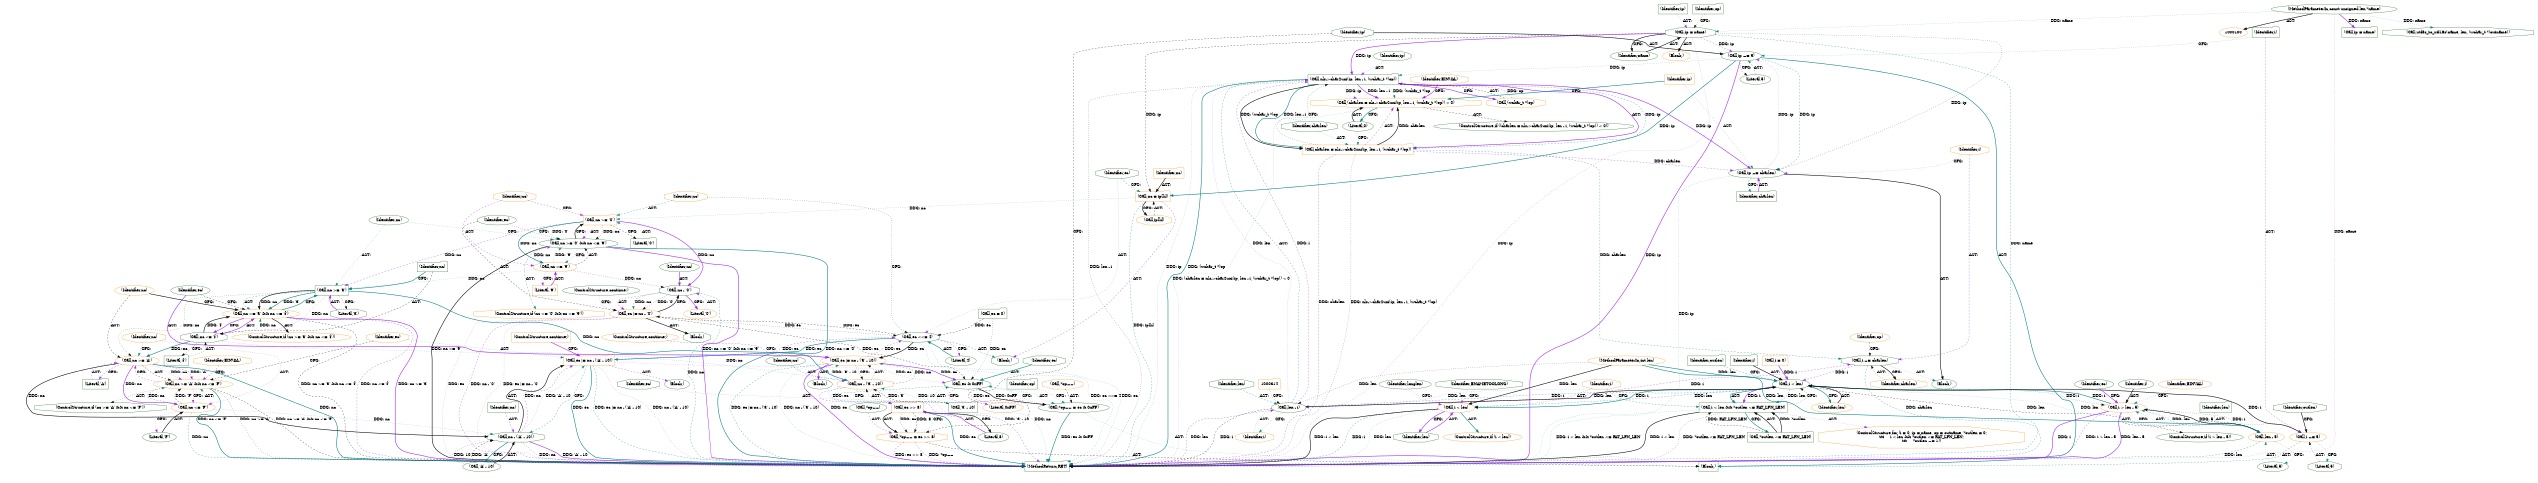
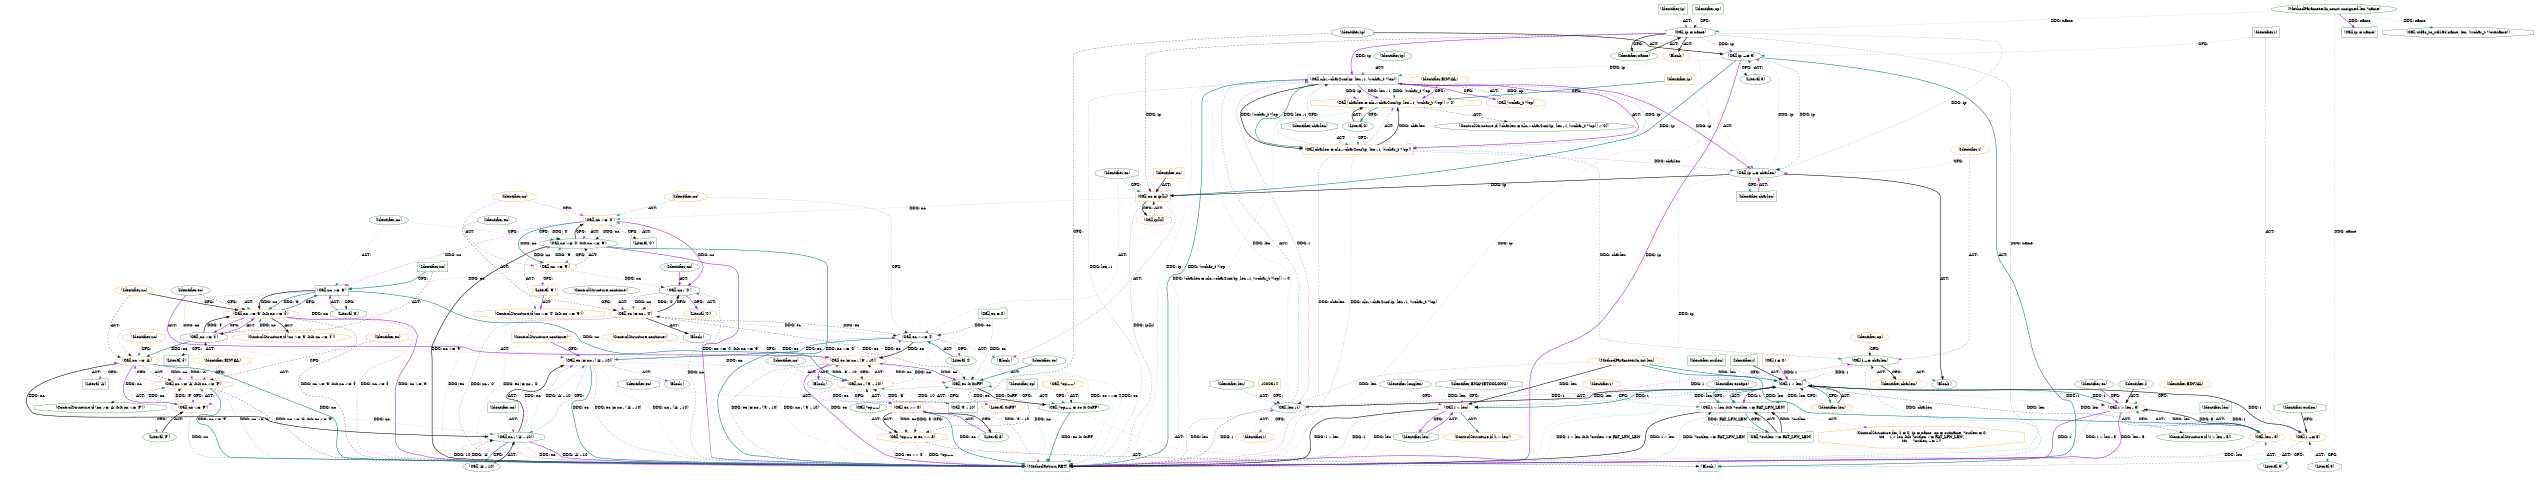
(2233, 33) -> none
none -> (1451, 185)
(554, 281) -> (542, 301)
none -> (1732, 384)
